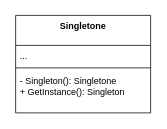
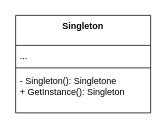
(83, 26) -> (83, 26)
